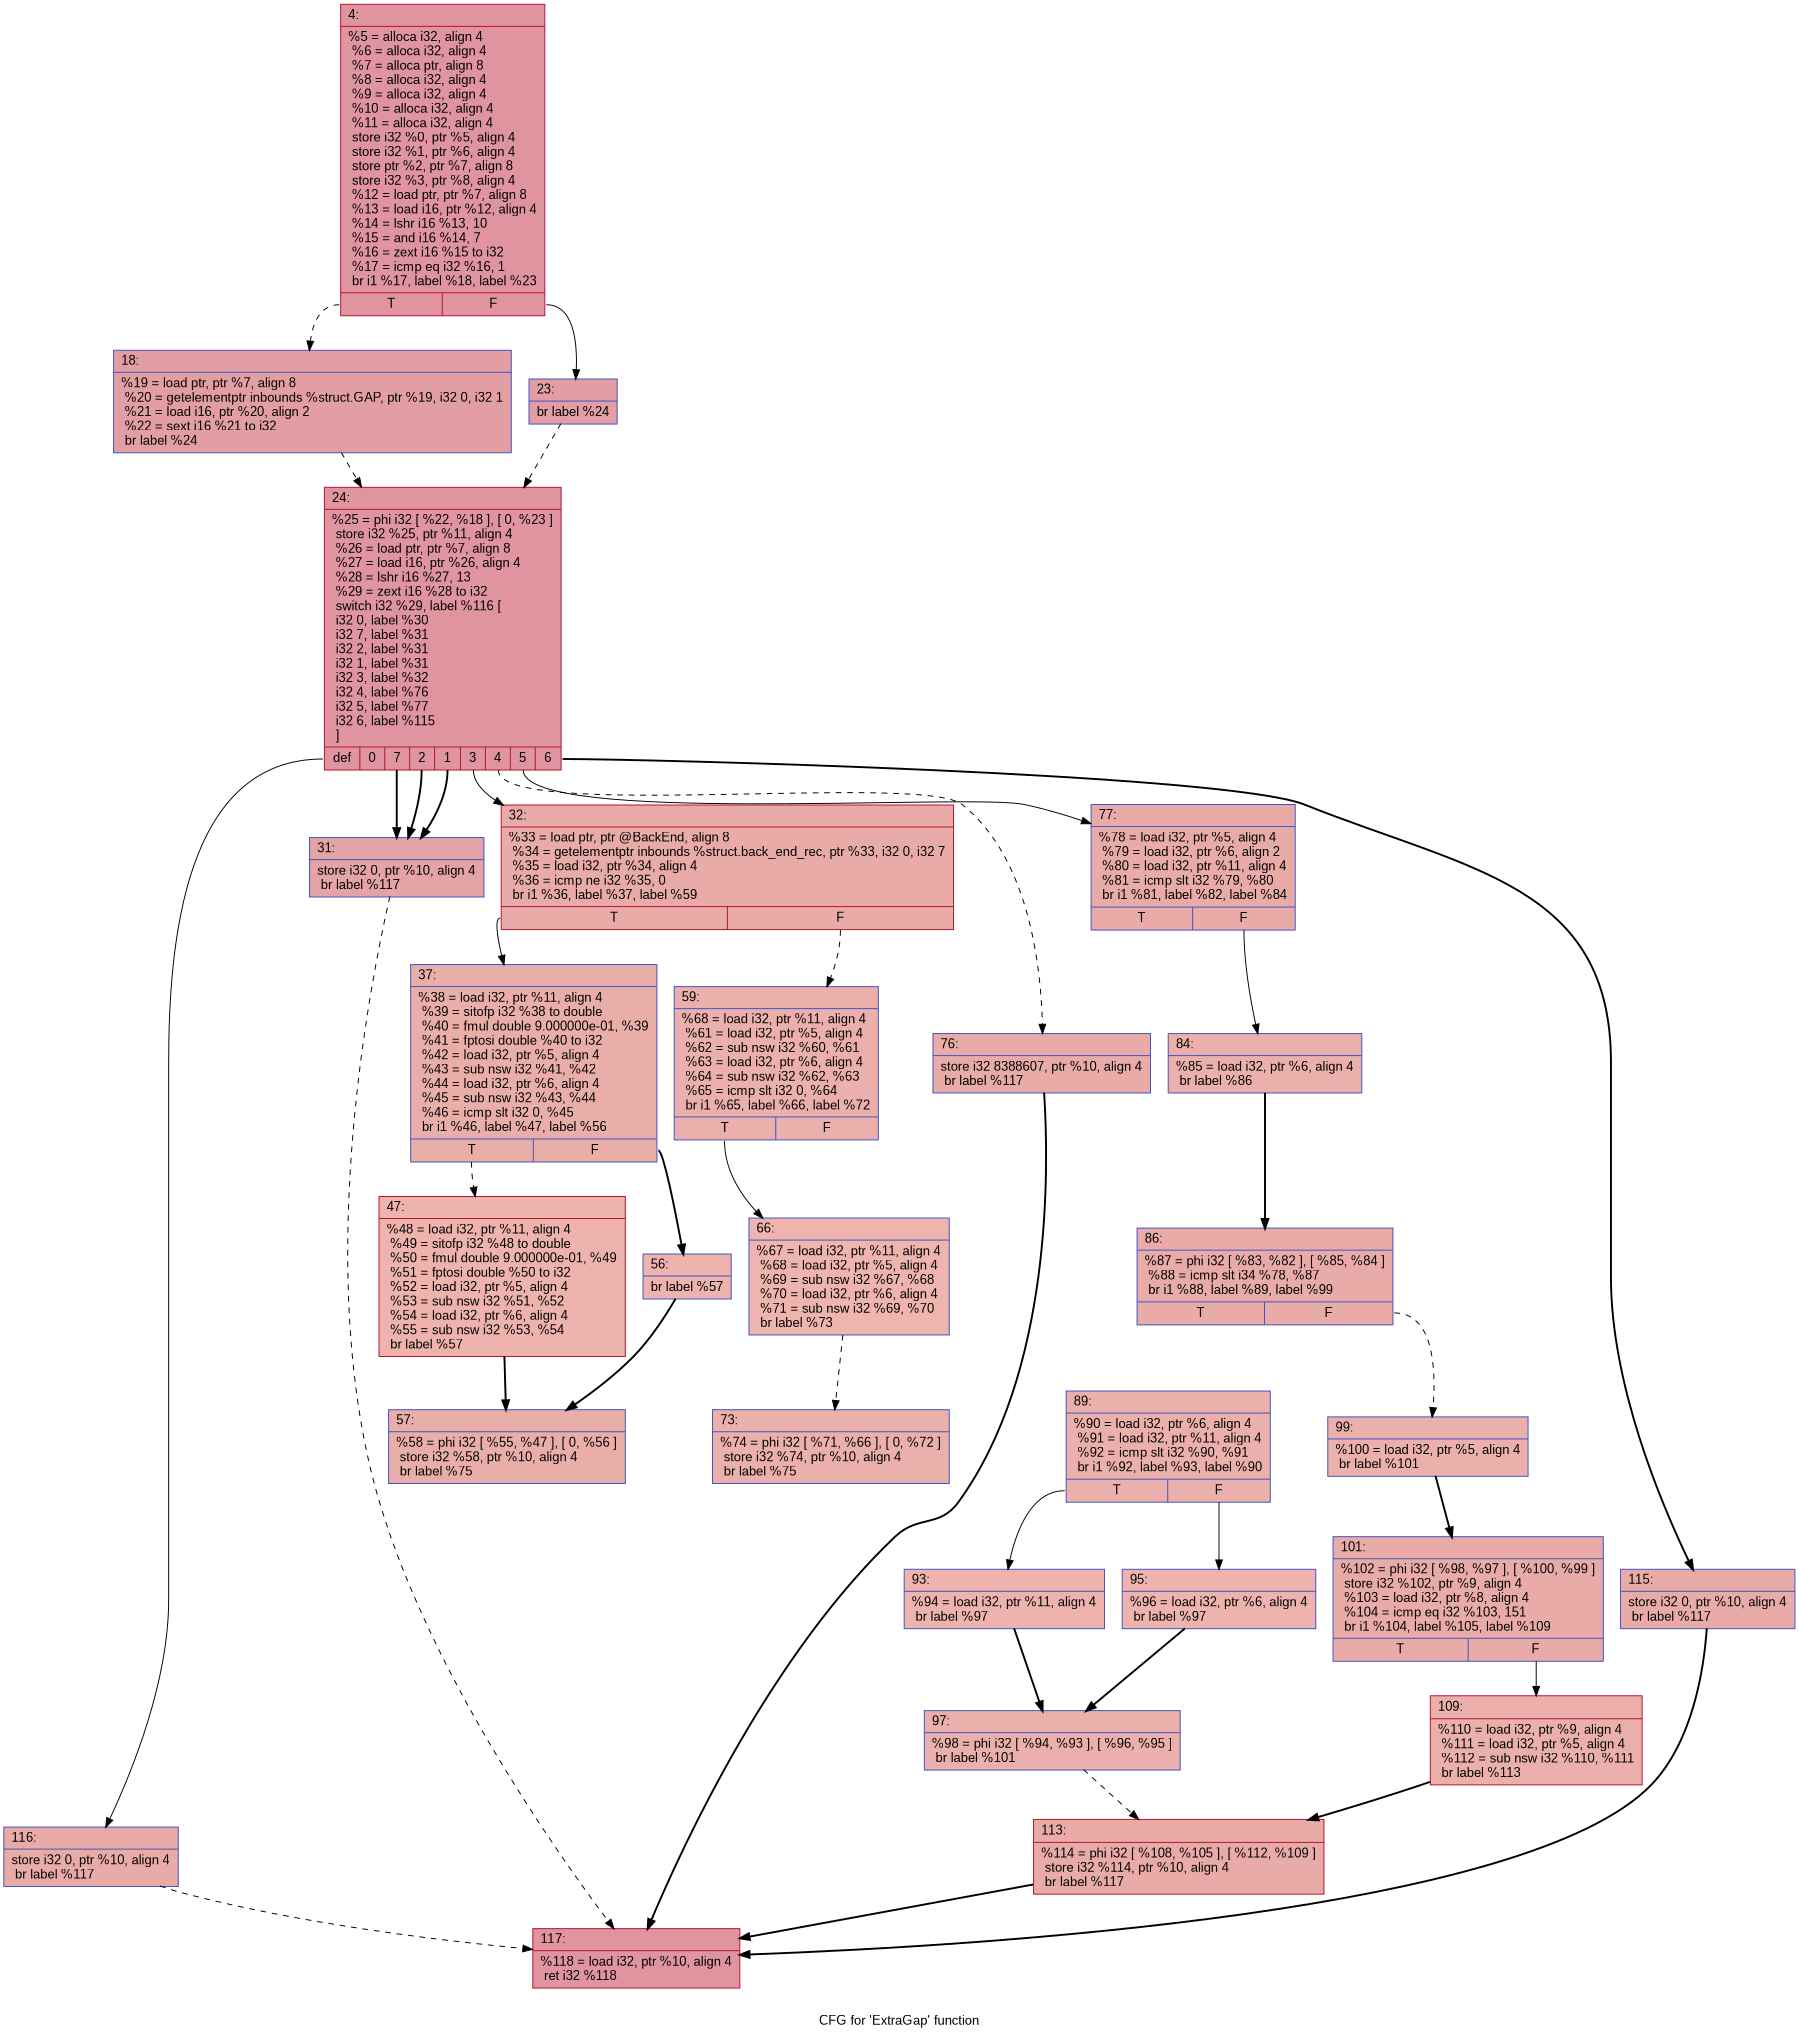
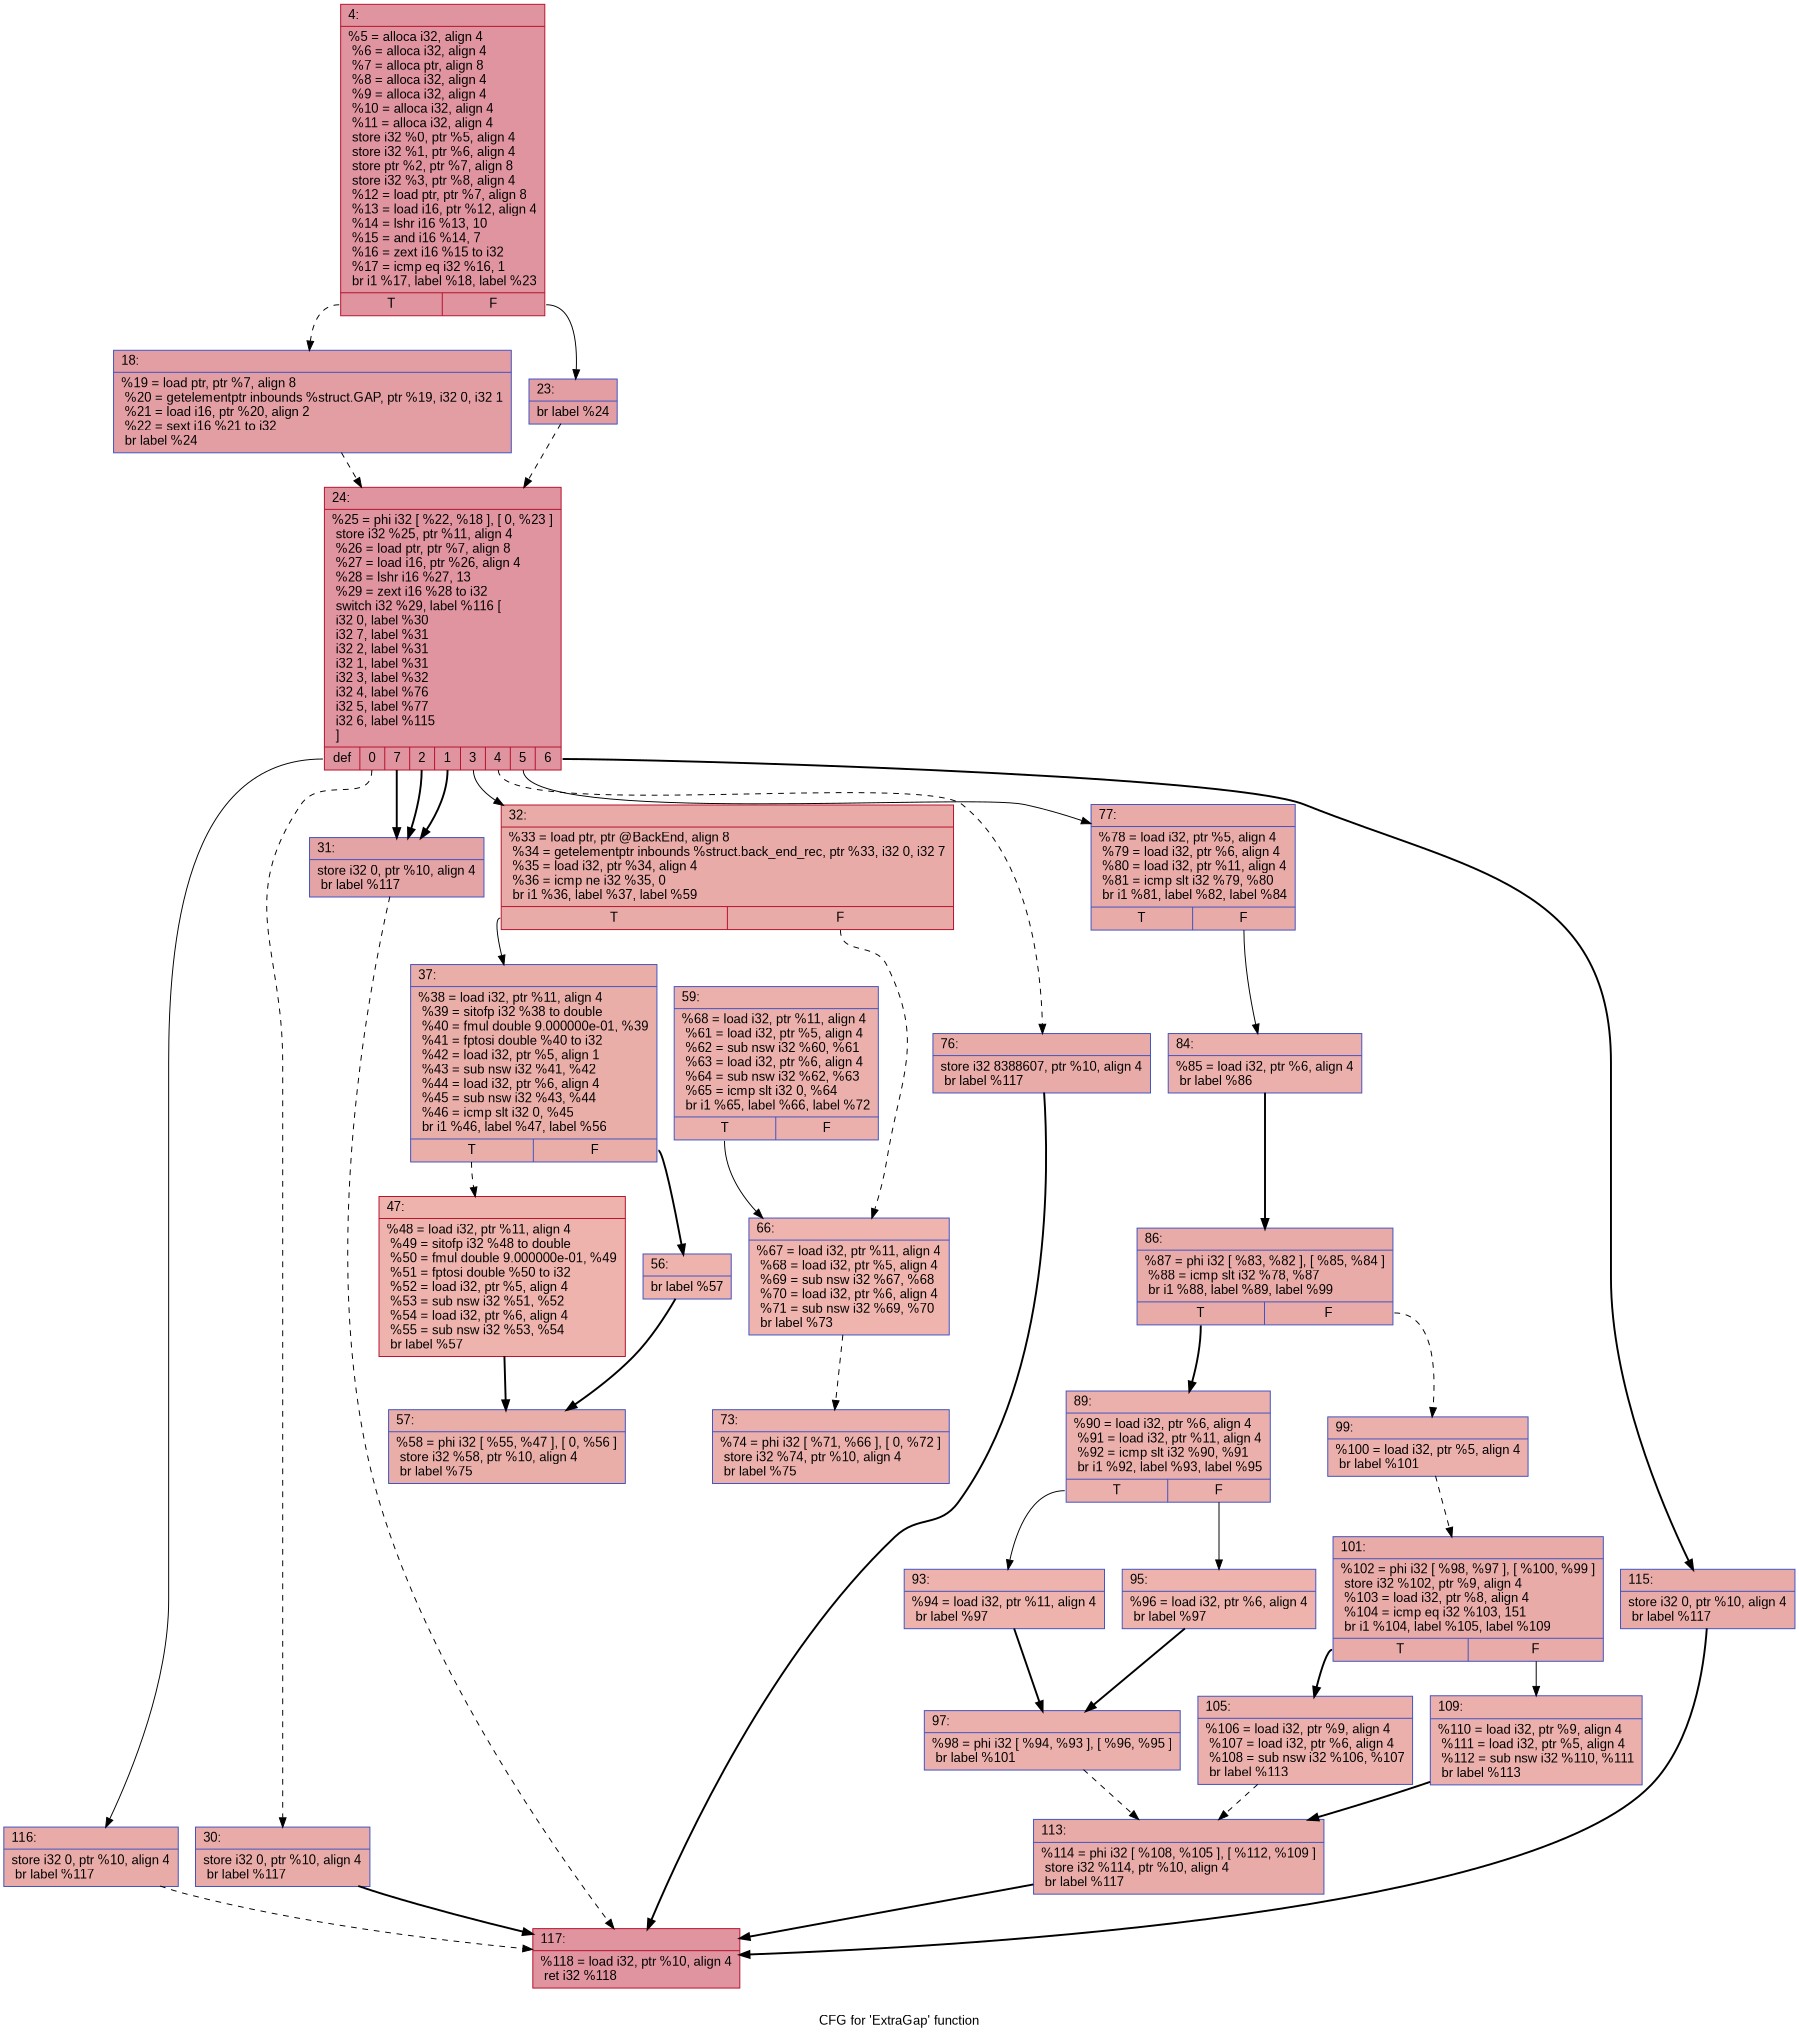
(1190, 852) -> (1190, 852)
(838, 954) -> (907, 1056)
(509, 1055) -> (509, 1055)
(1232, 1276) -> (1232, 1276)
none -> (1198, 1354)
(1168, 1467) -> (1168, 1467)
(1442, 1502) -> (1442, 1502)
none -> (1305, 1740)
(1536, 1740) -> (1536, 1740)
none -> (283, 1857)
(1179, 1857) -> (1179, 1857)
